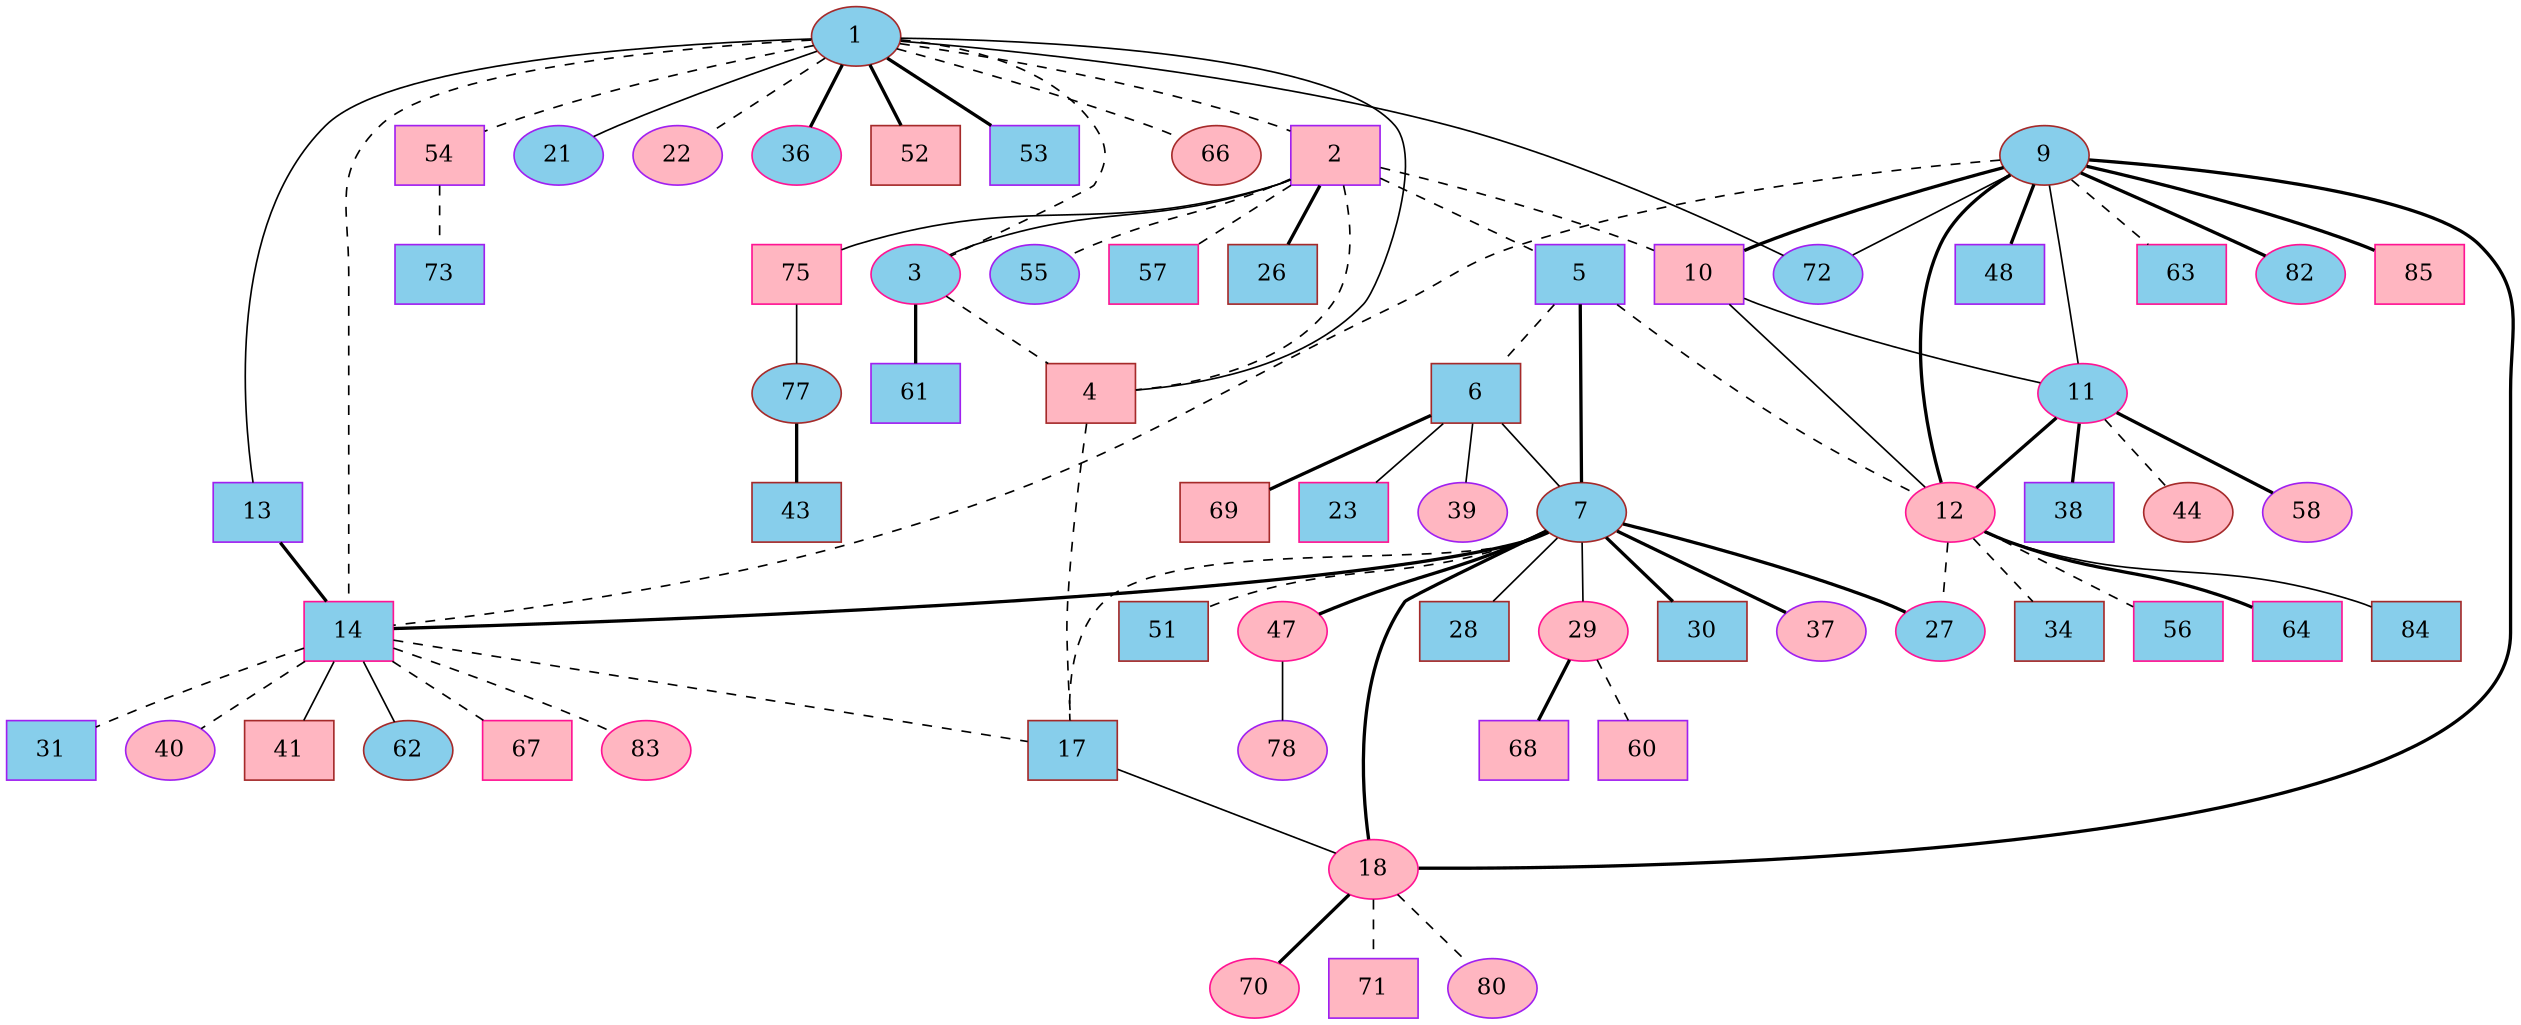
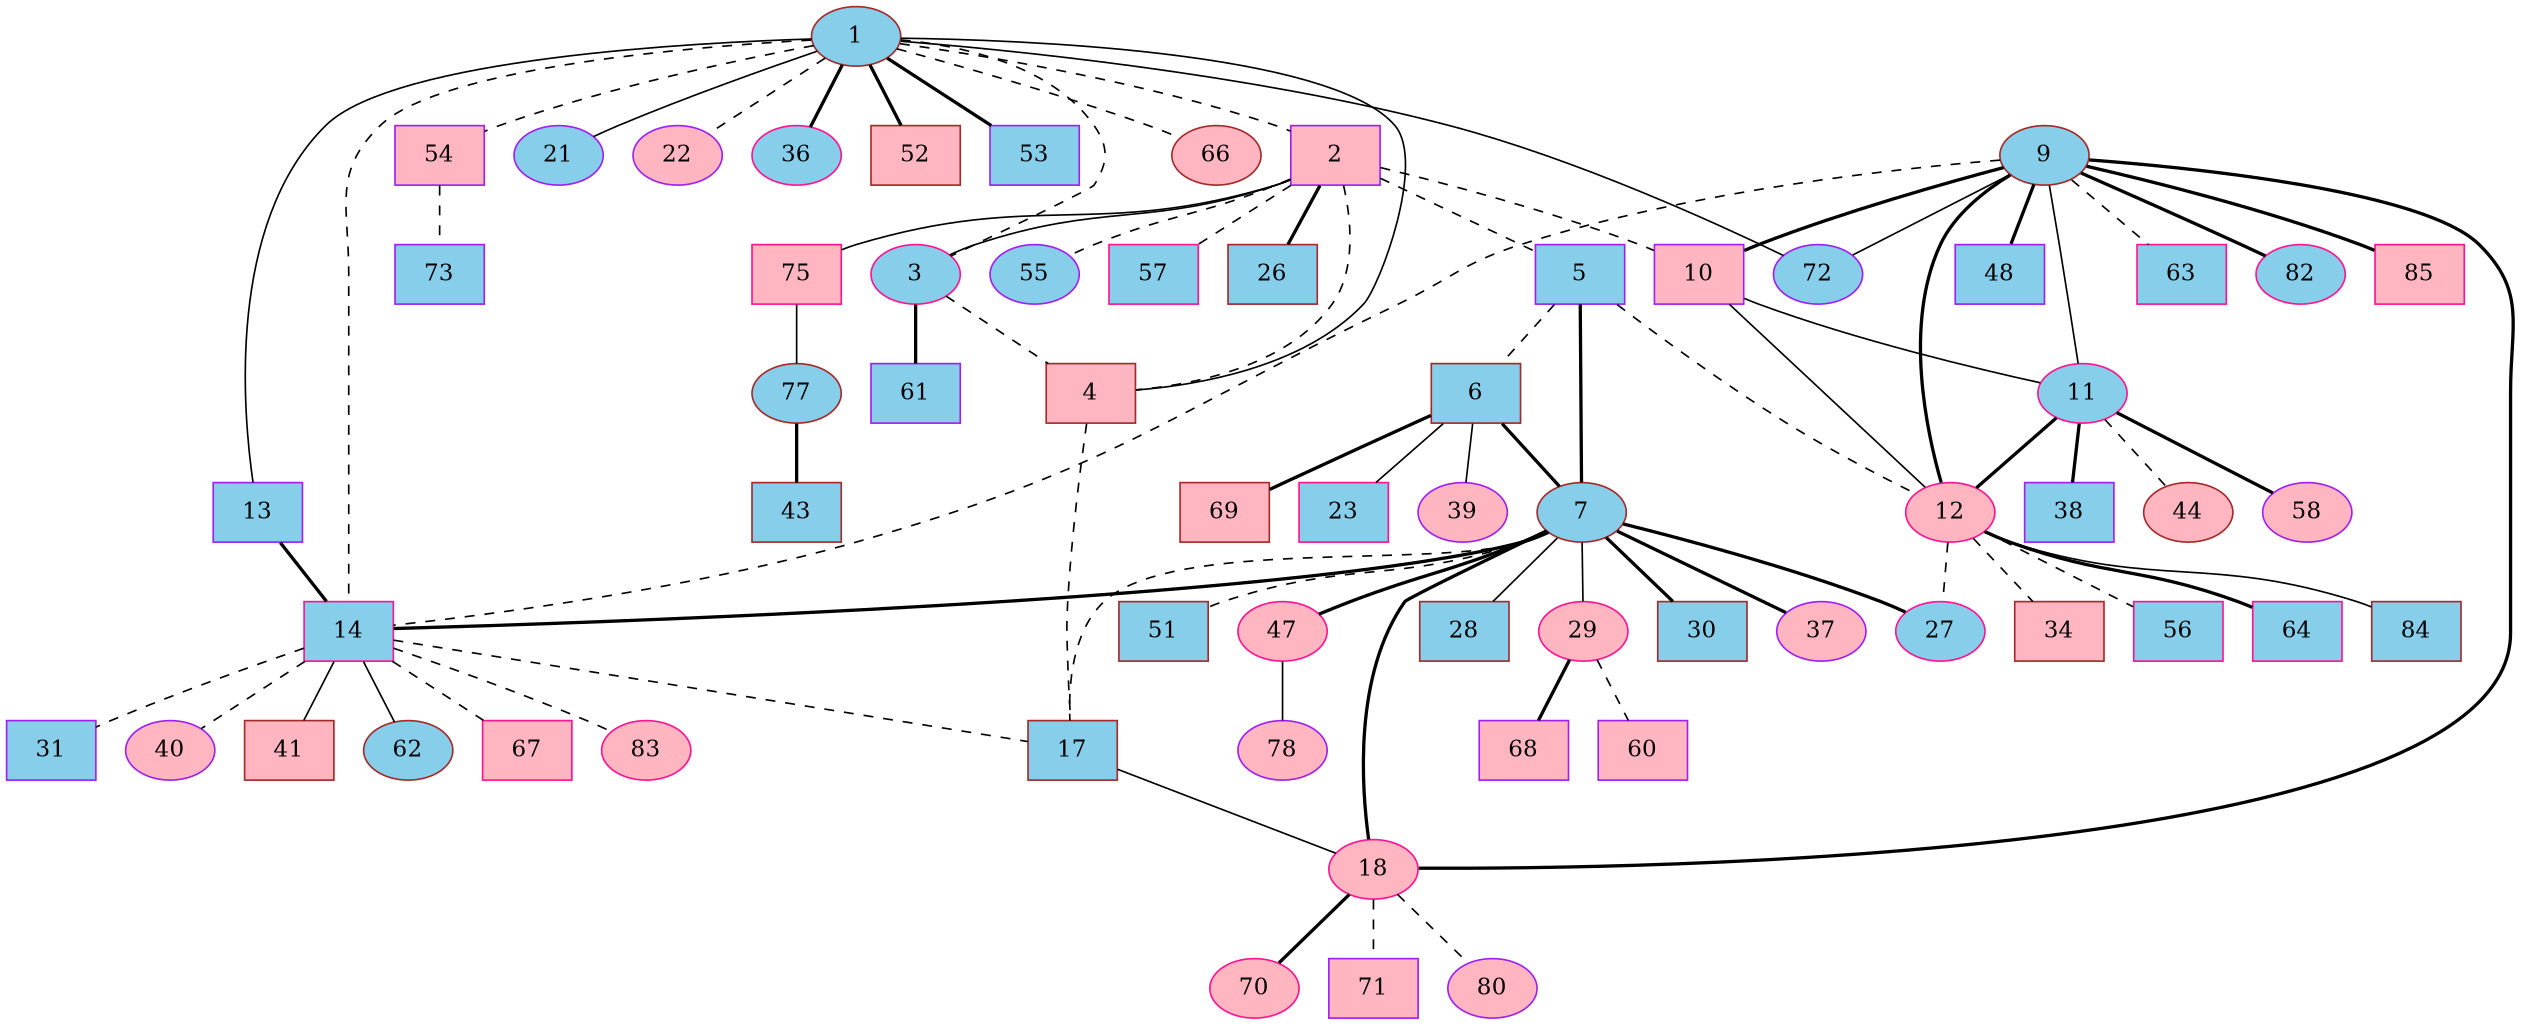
(1531, 455) -> (1531, 455)
(2059, 631) -> (2059, 631)
